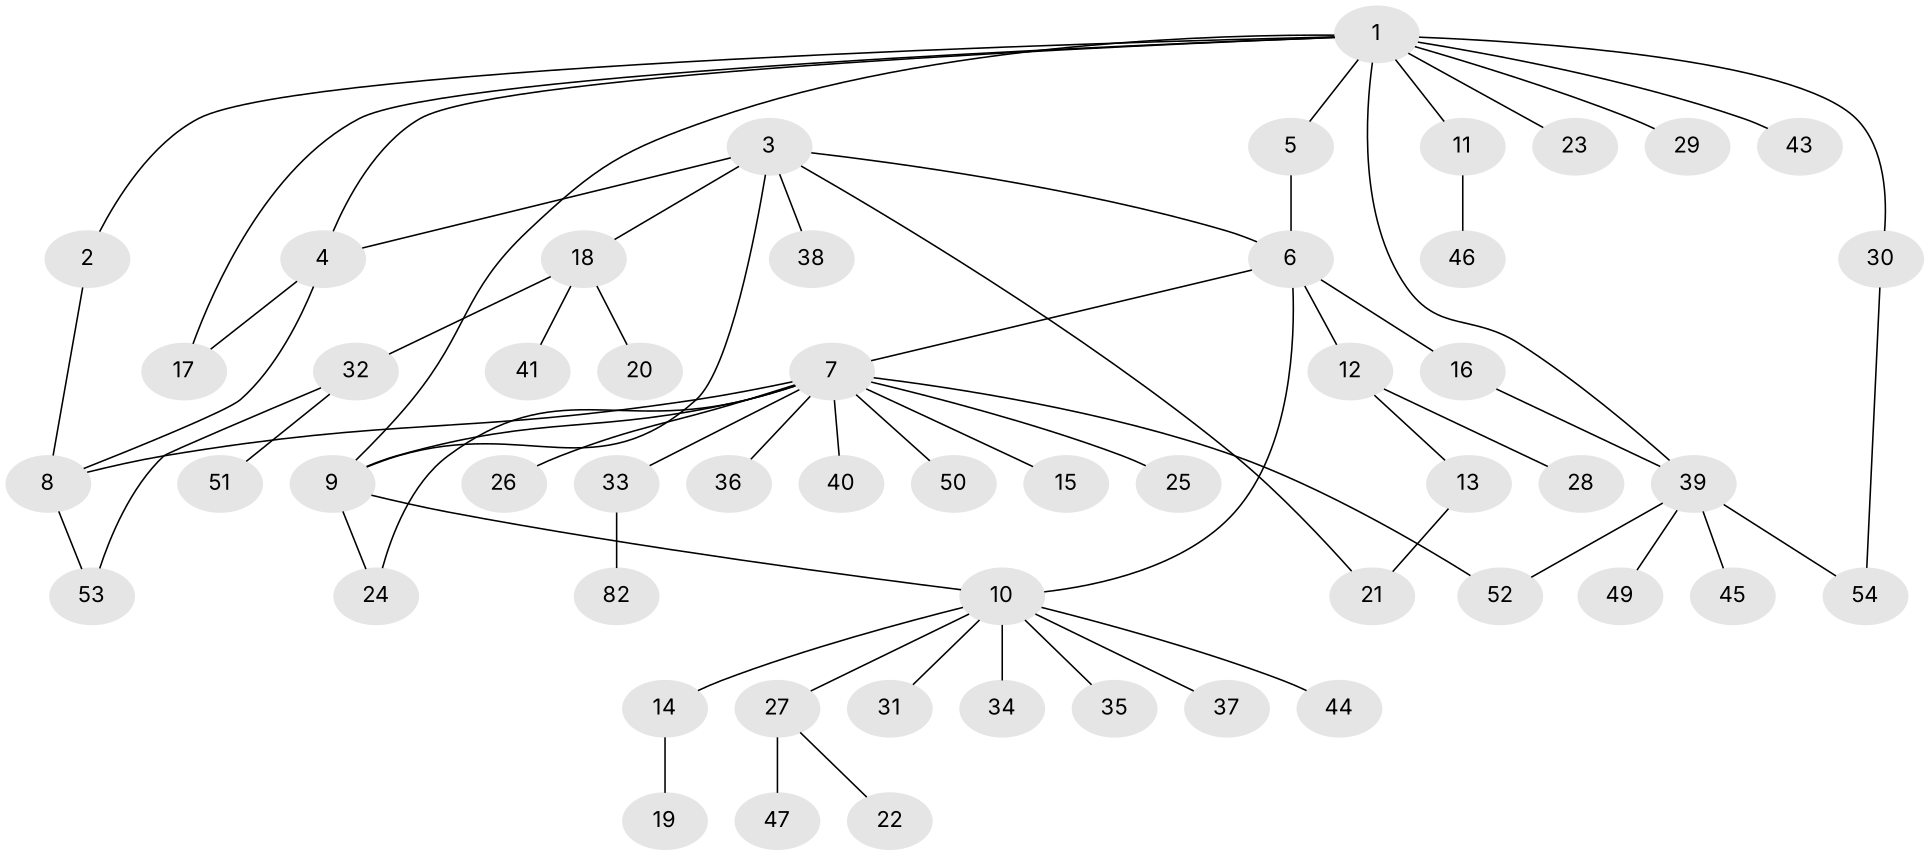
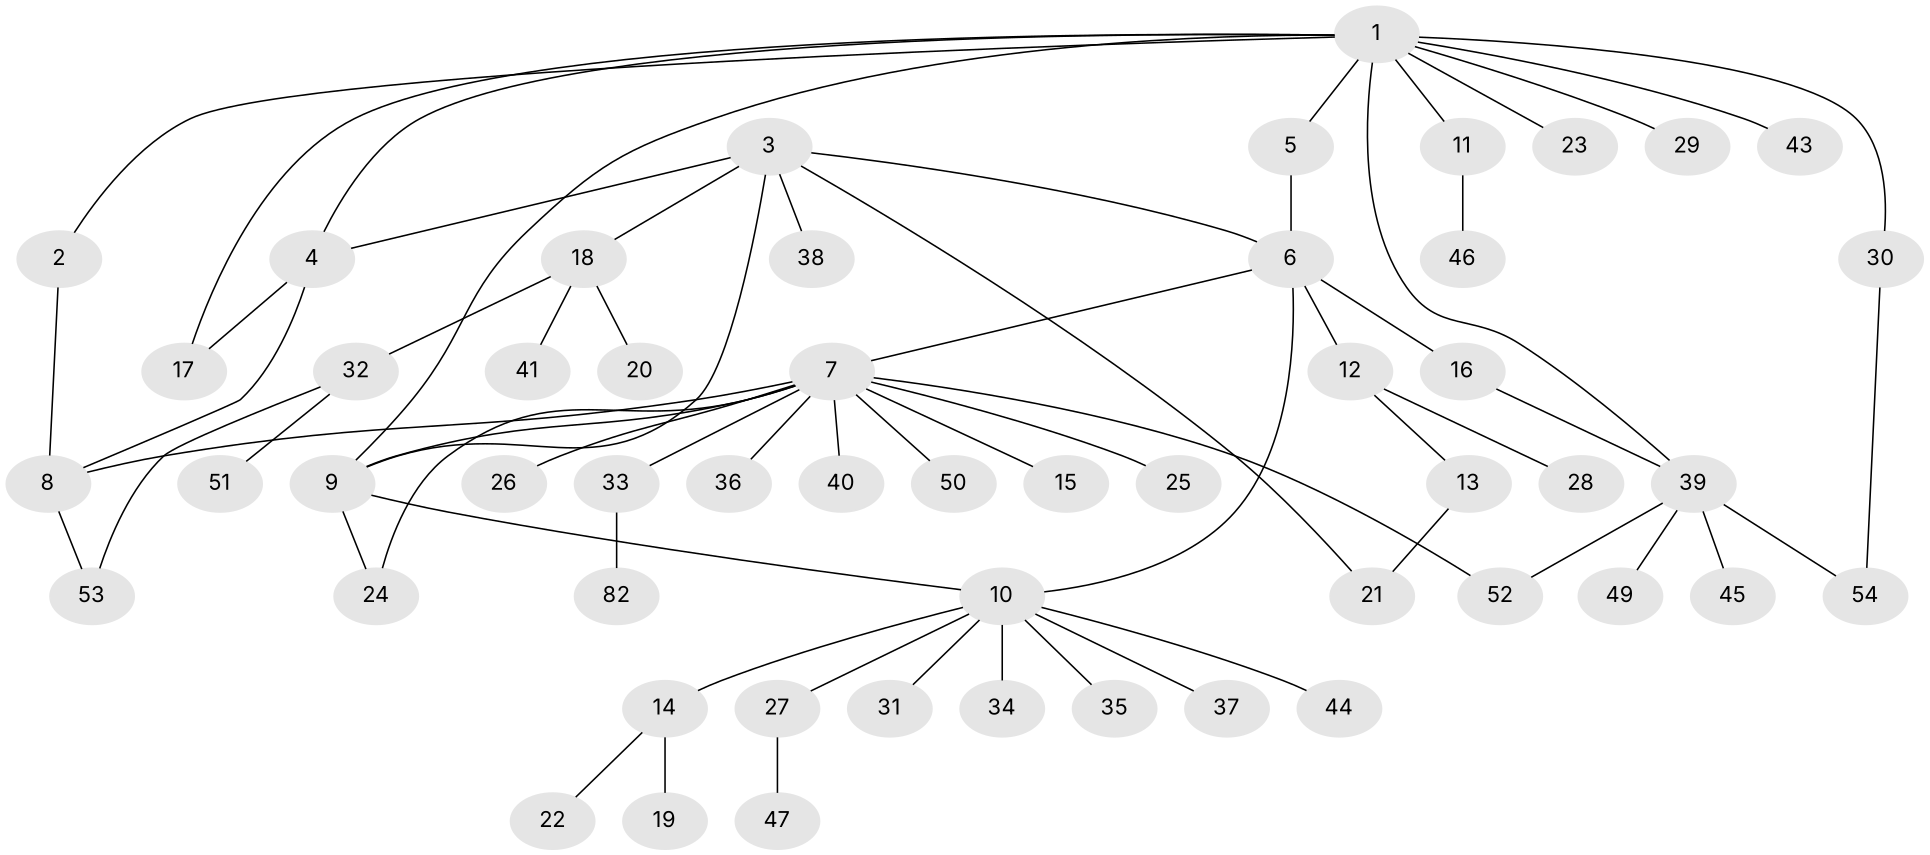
(833, 765) -> (609, 765)
